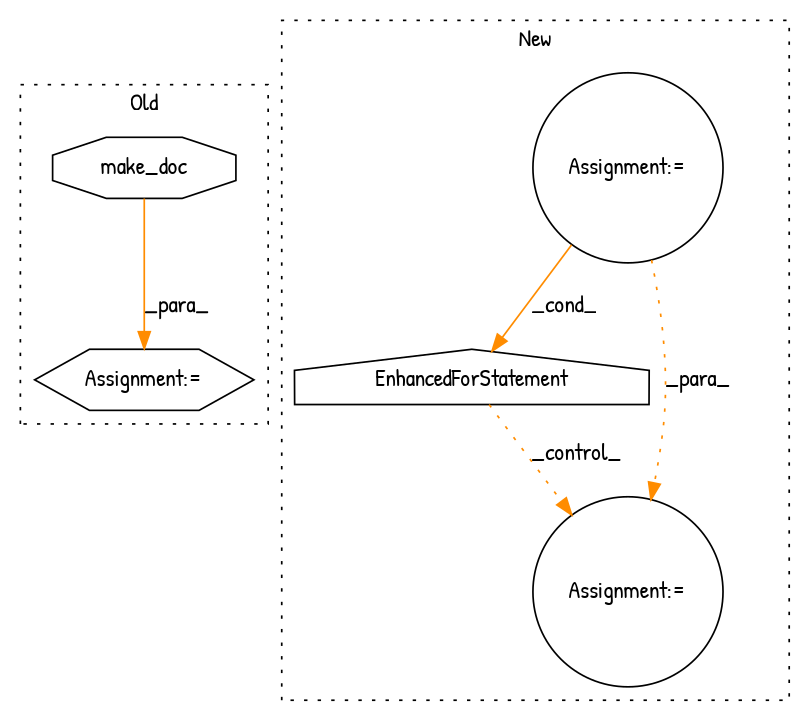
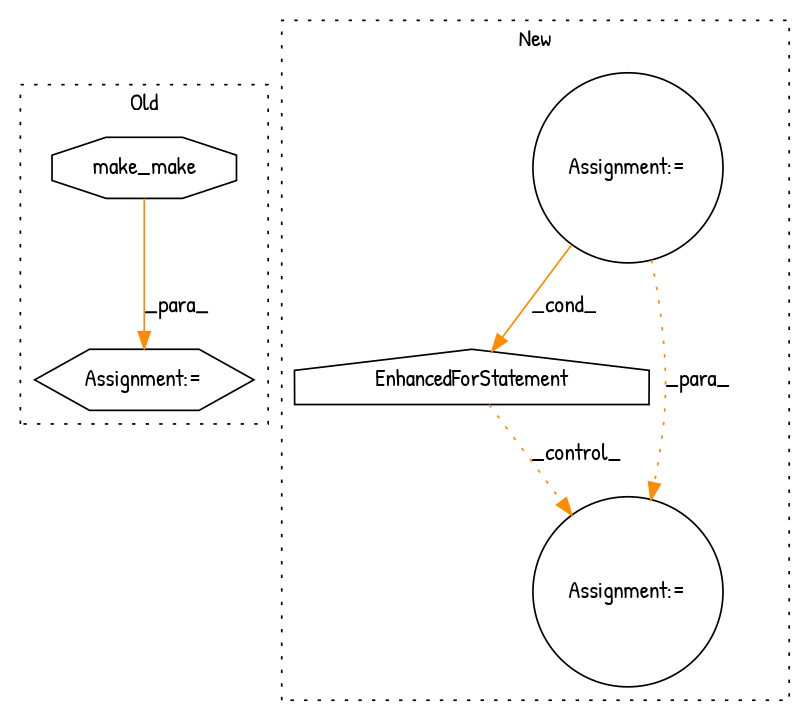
(144, 168) -> (144, 168)
